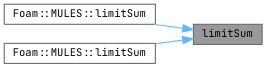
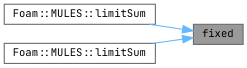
(228, 34) -> (218, 34)
